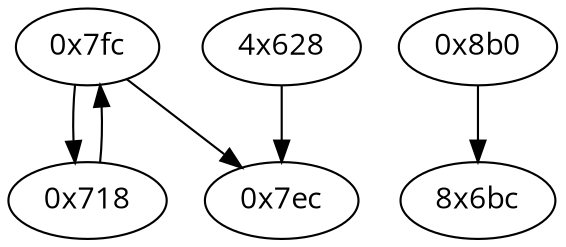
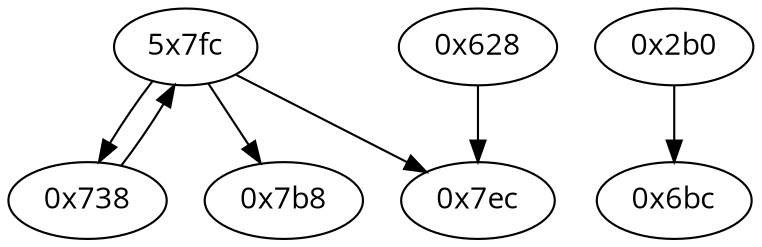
(88, 47) -> (186, 47)
(282, 47) -> (478, 47)
(478, 47) -> (674, 47)
(88, 201) -> (88, 201)
none -> (284, 201)
(478, 201) -> (674, 201)
